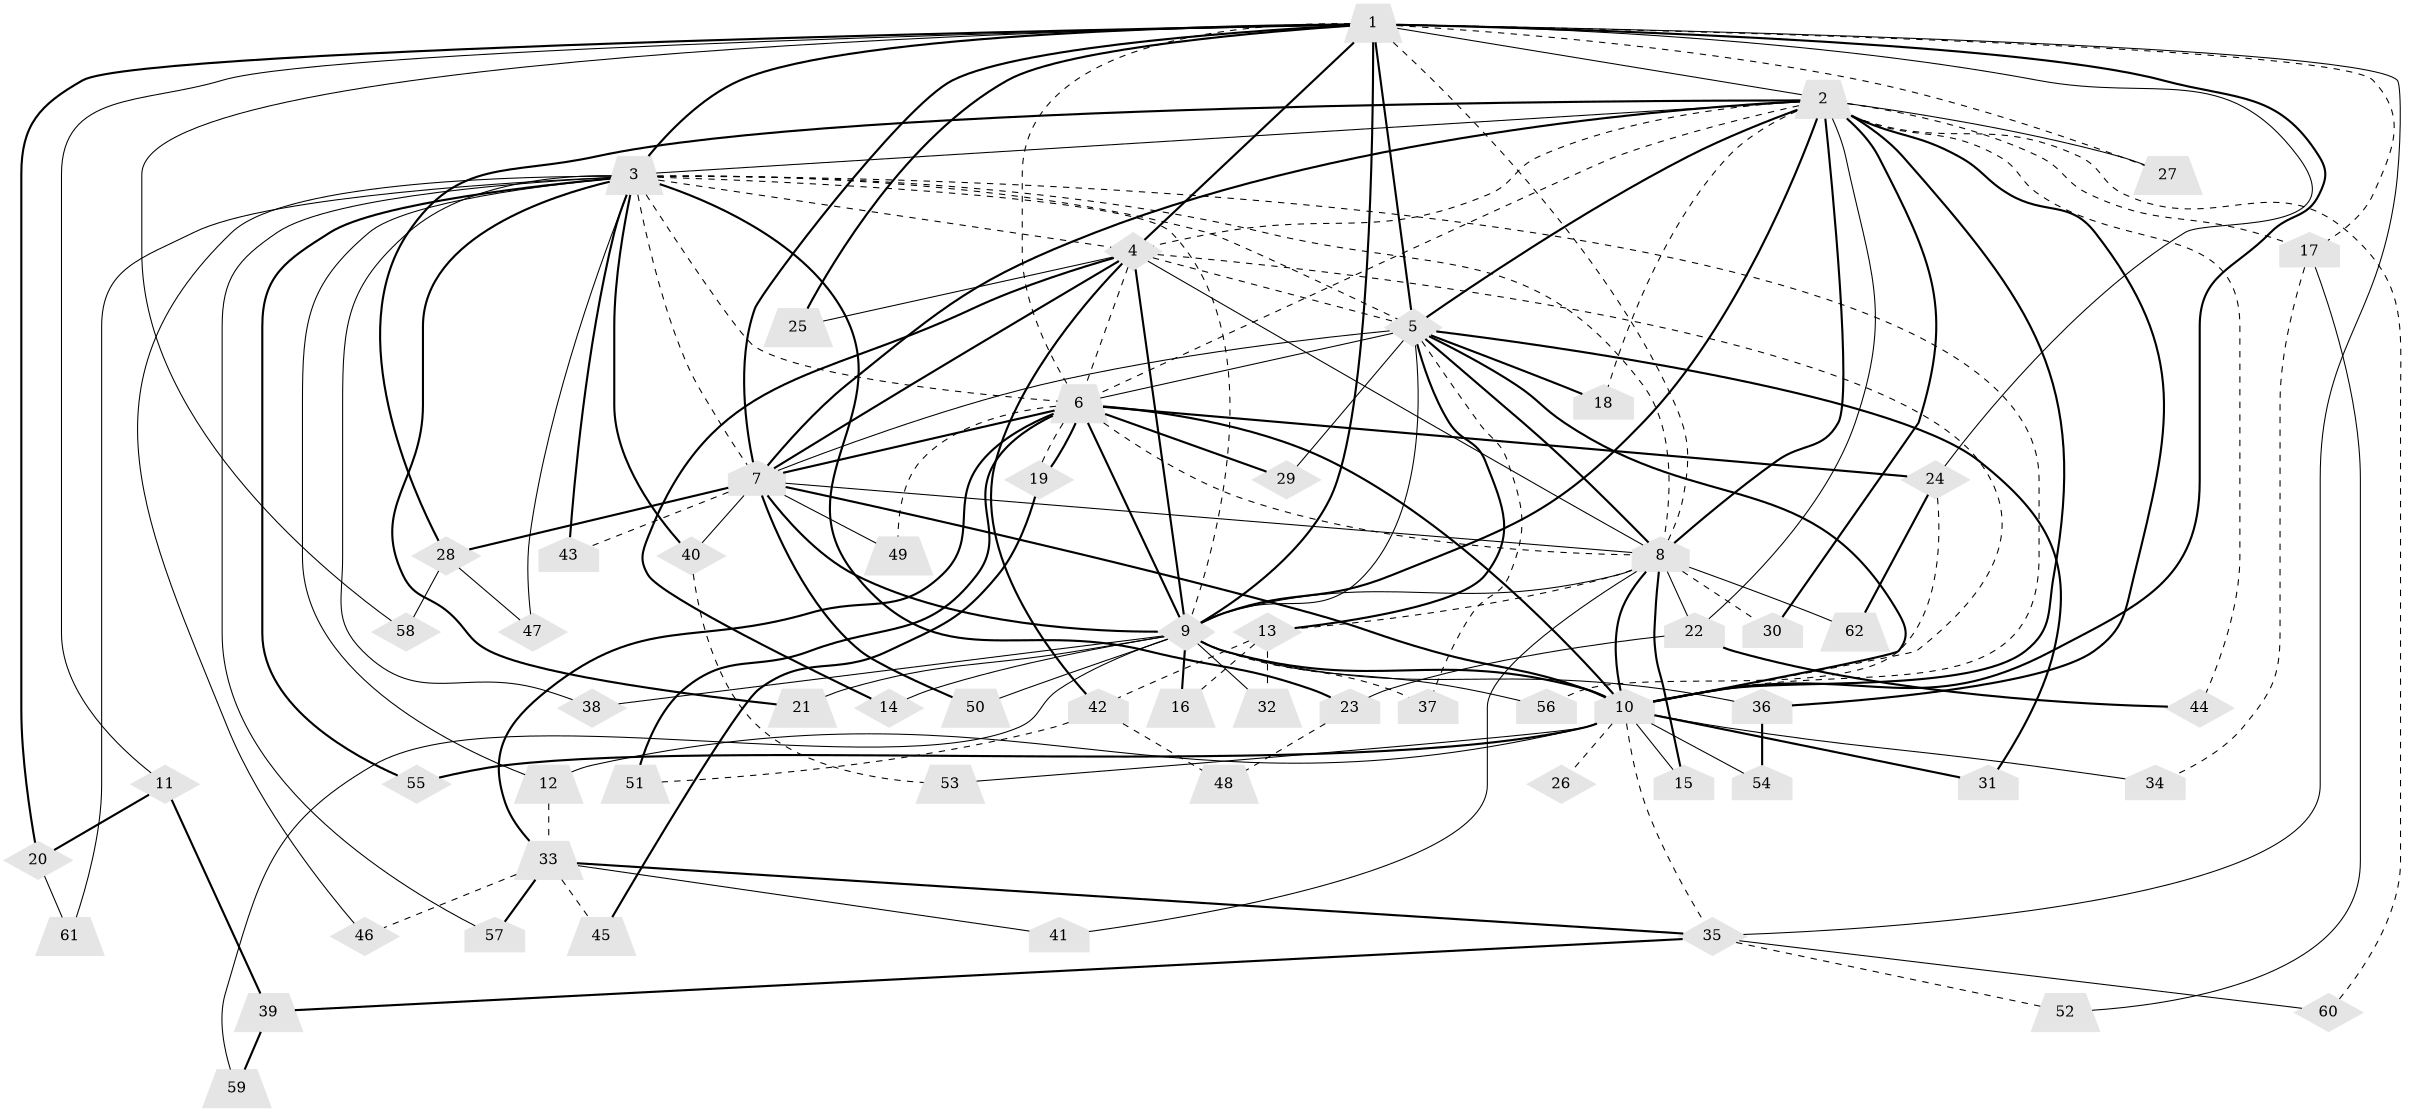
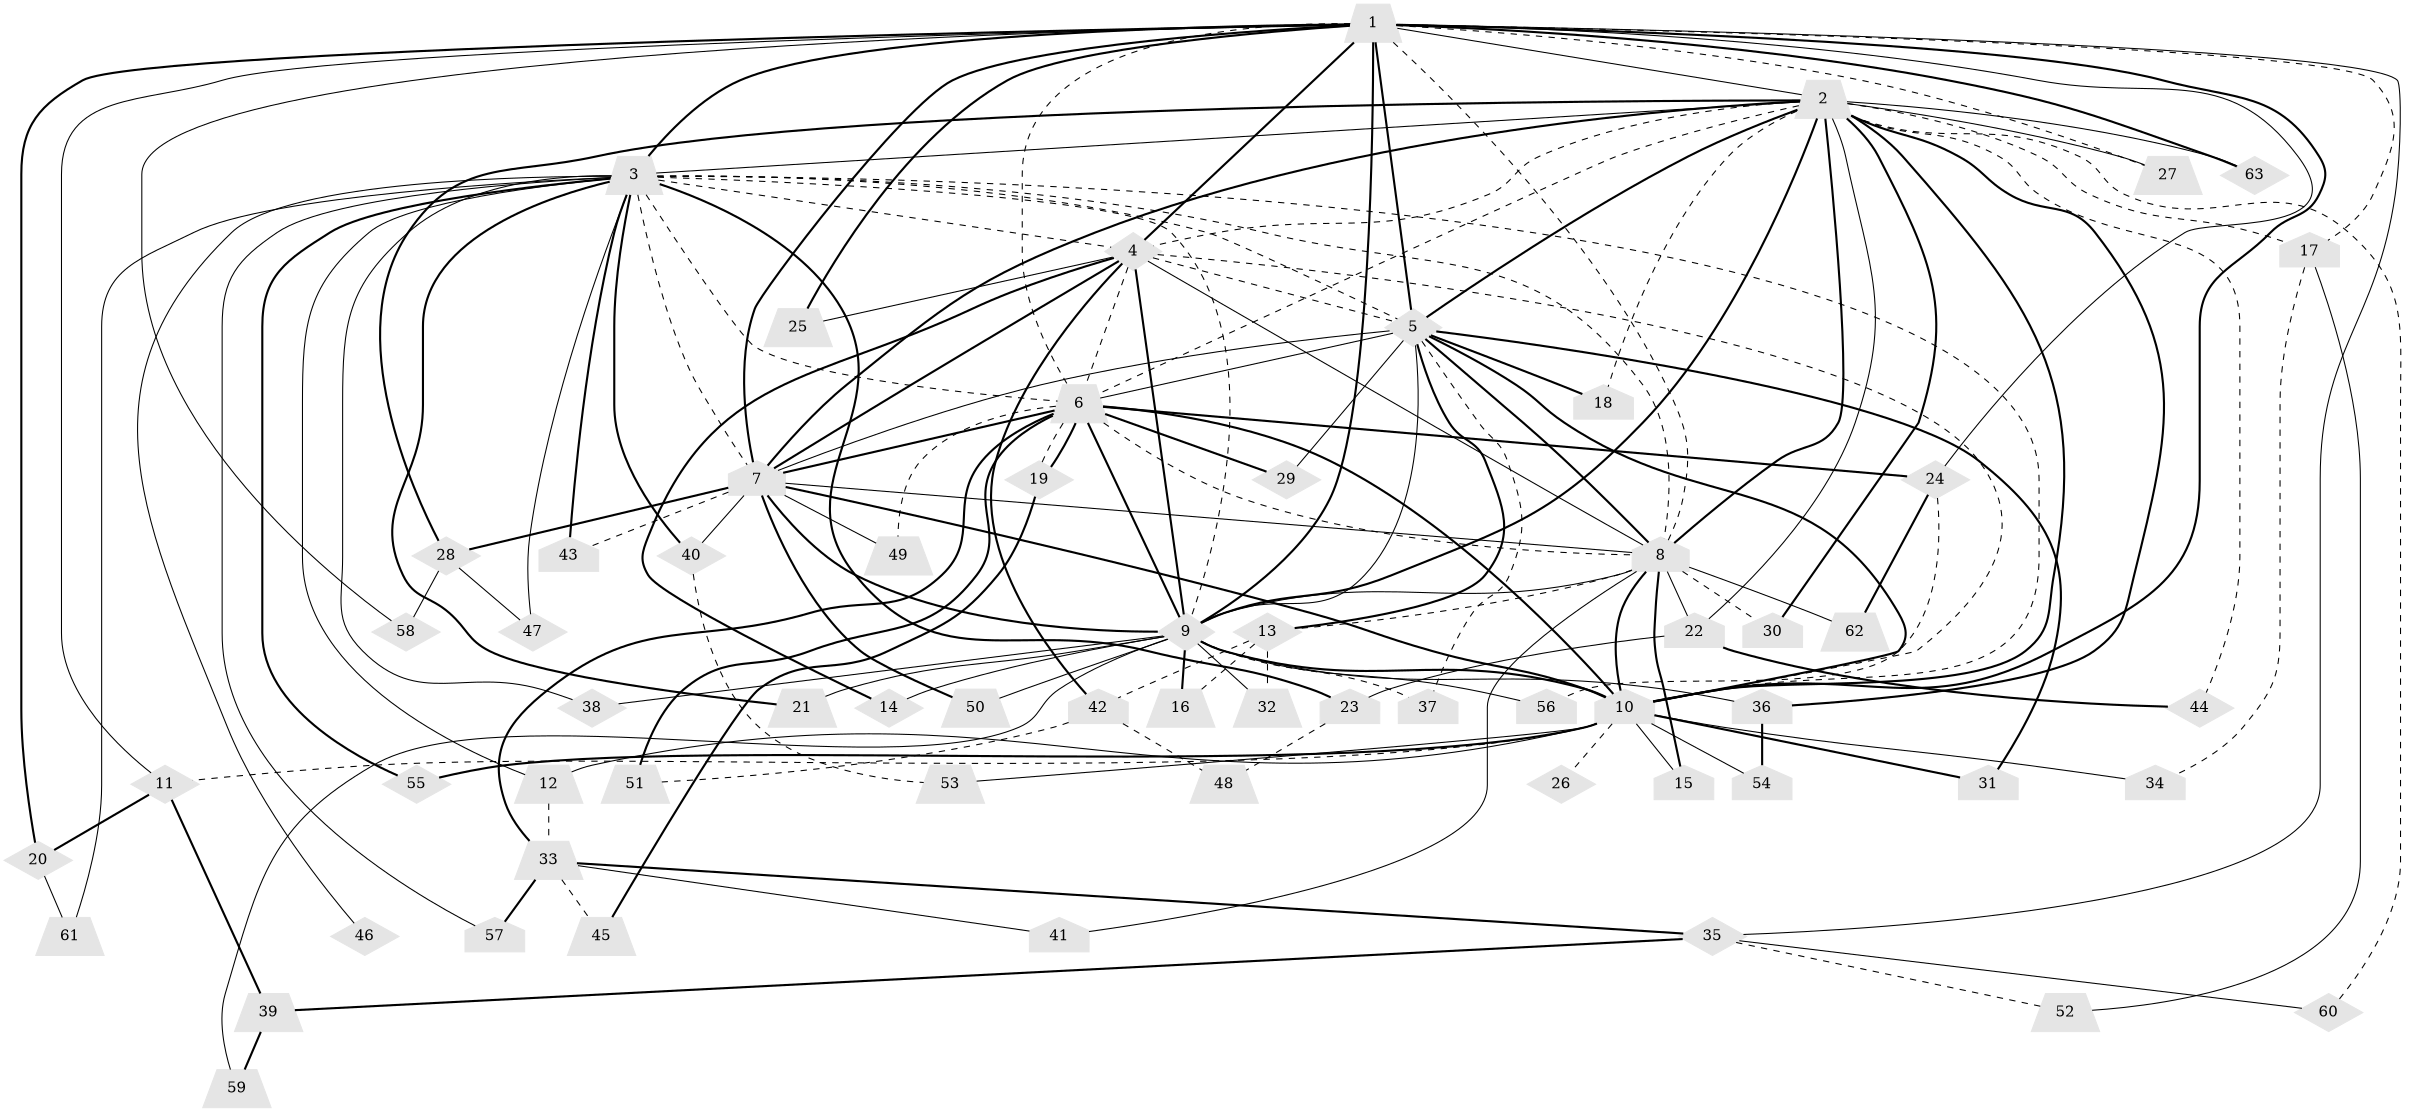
none -> (2255, 175)
(1654, 827) -> (931, 763)
(450, 901) -> none
